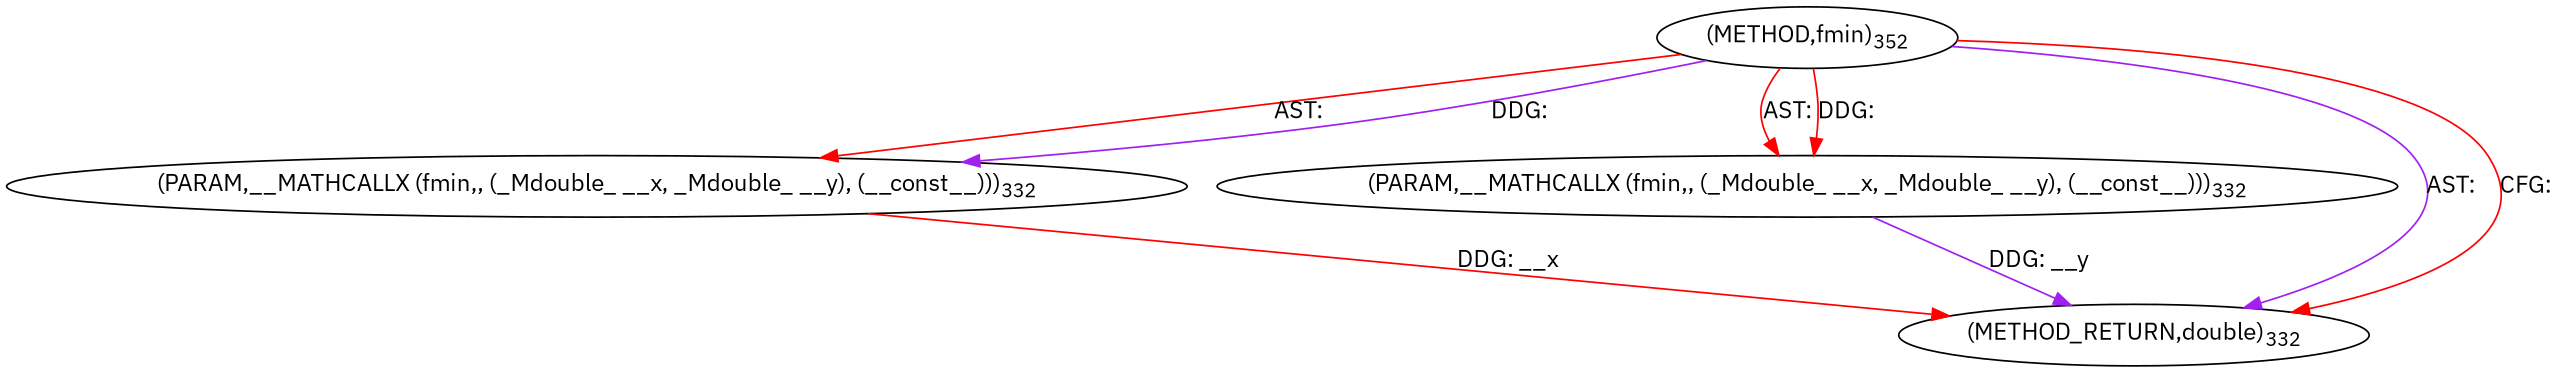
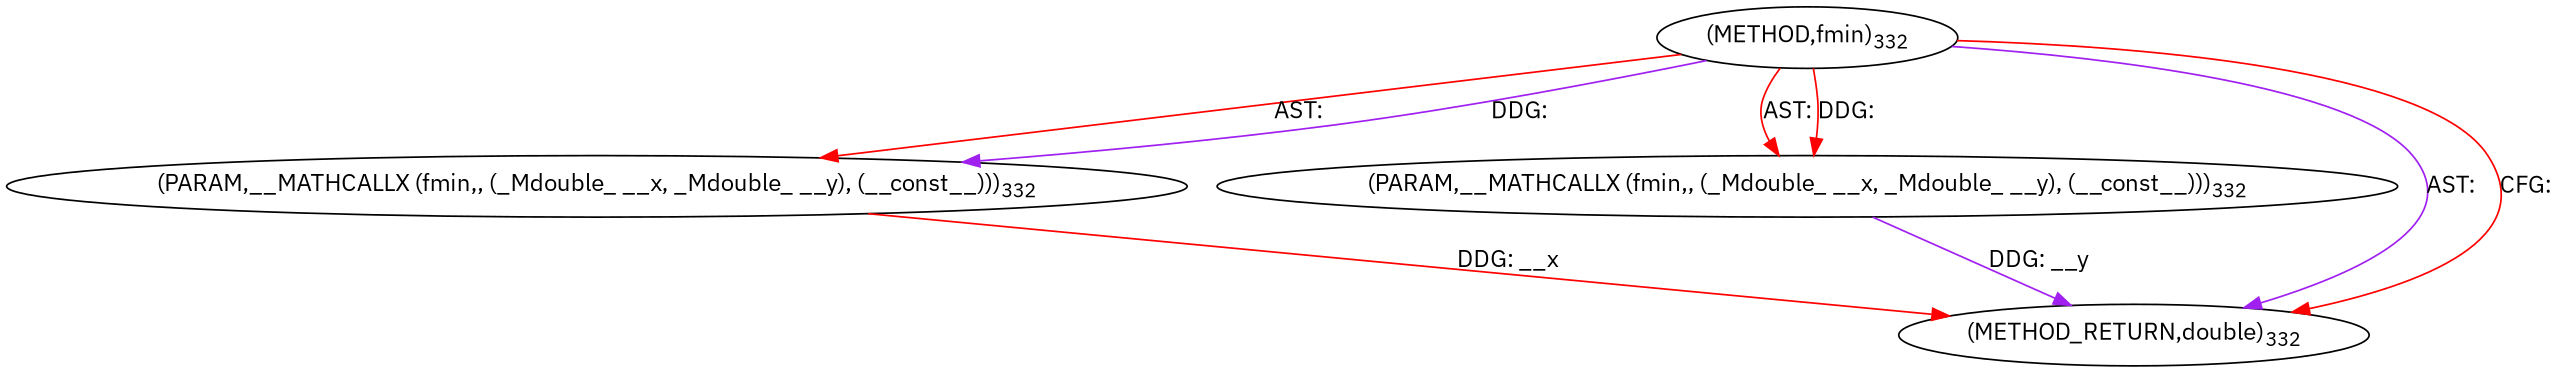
(1891, 35) -> (1891, 35)
